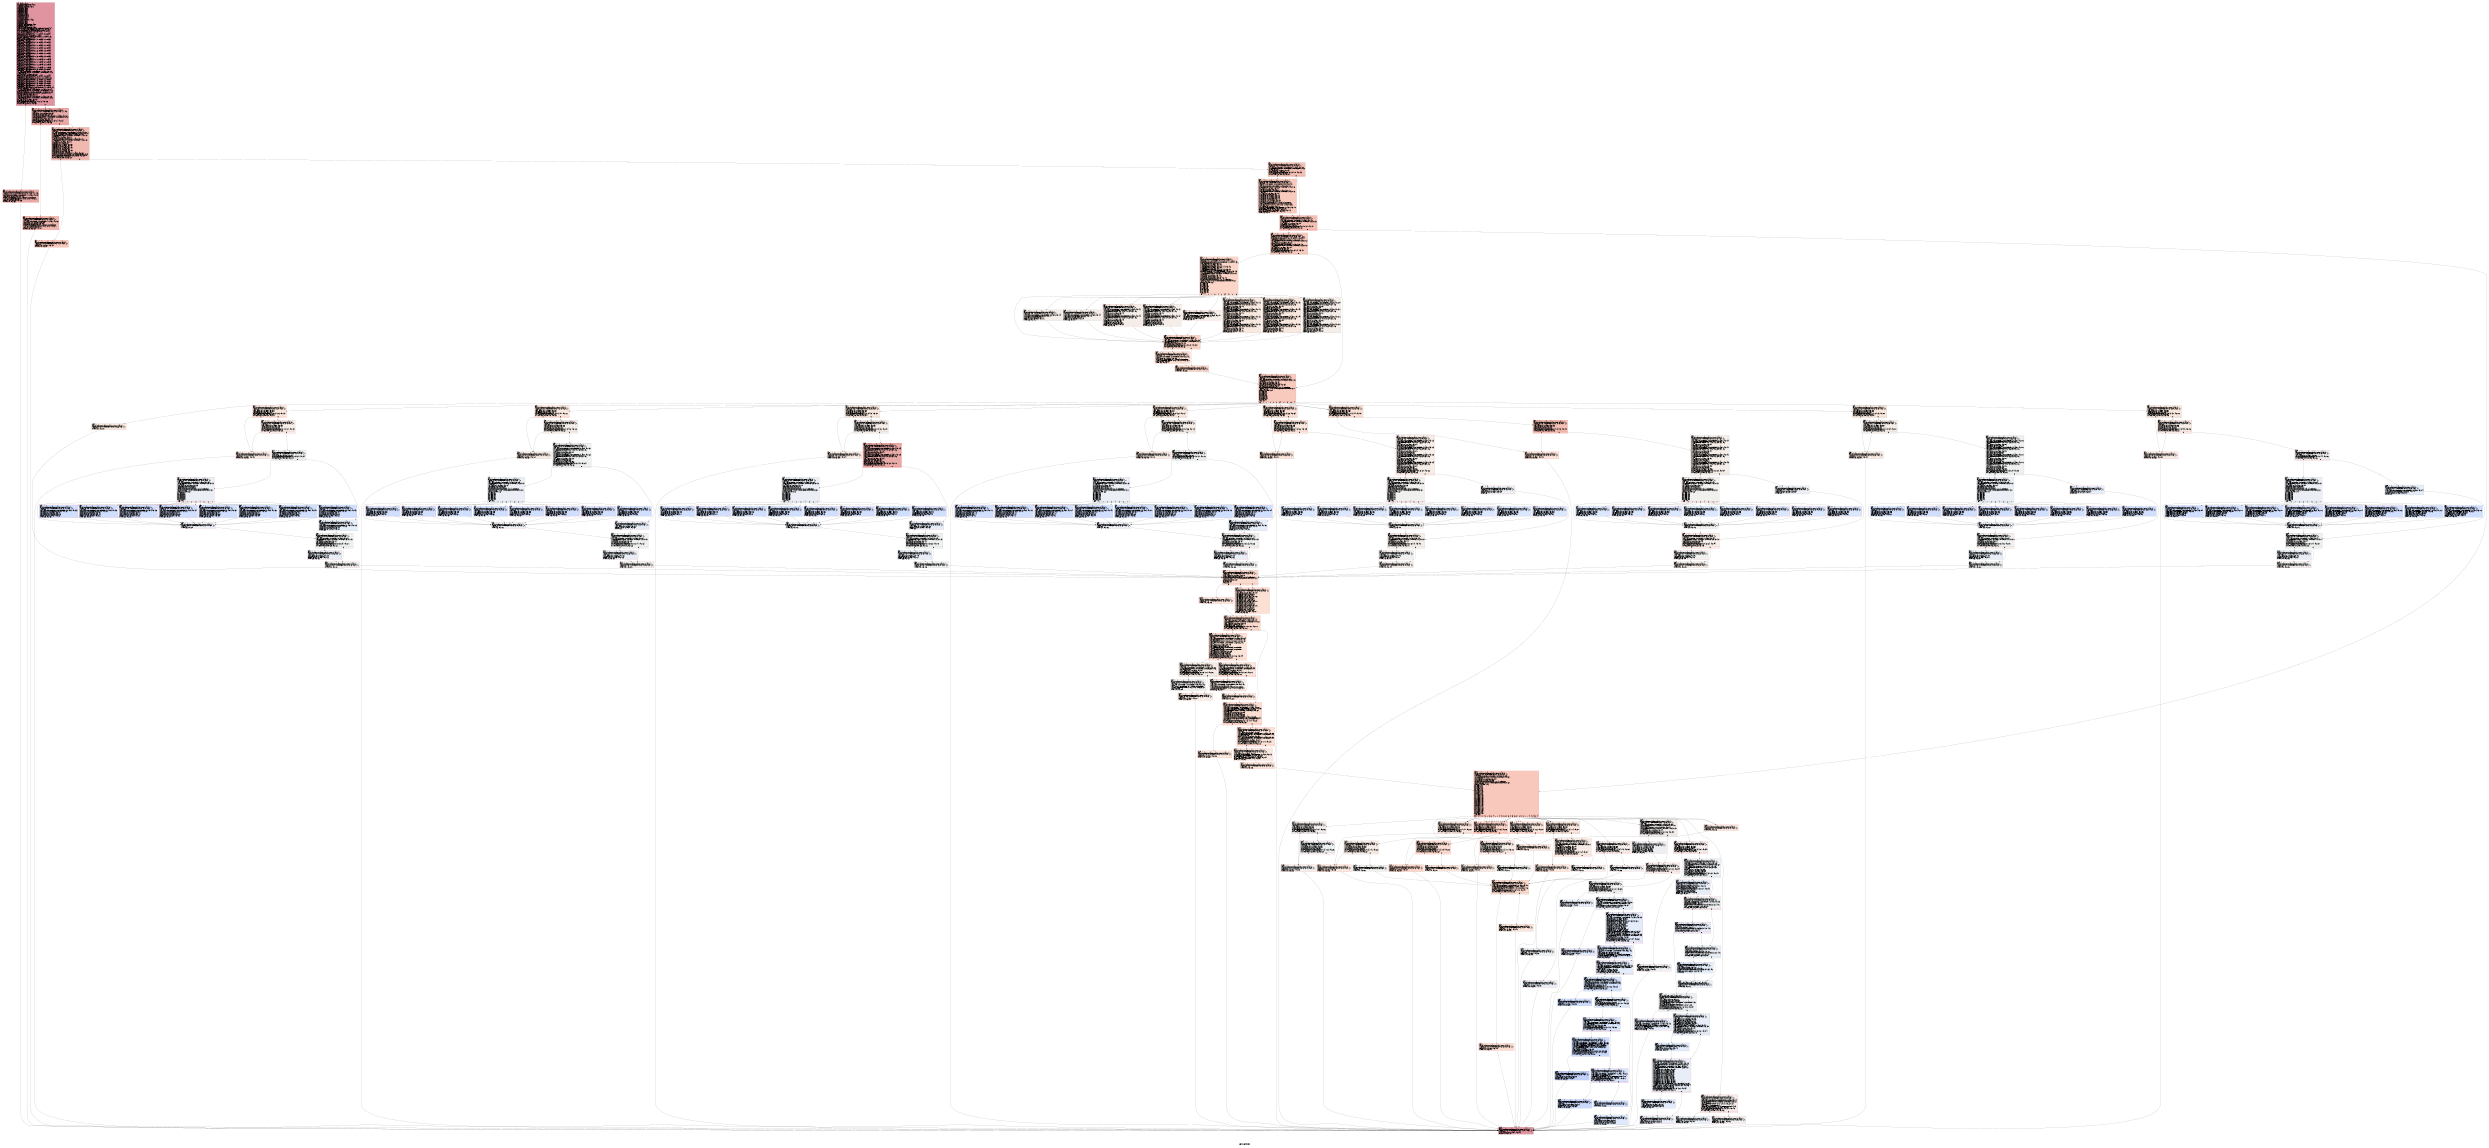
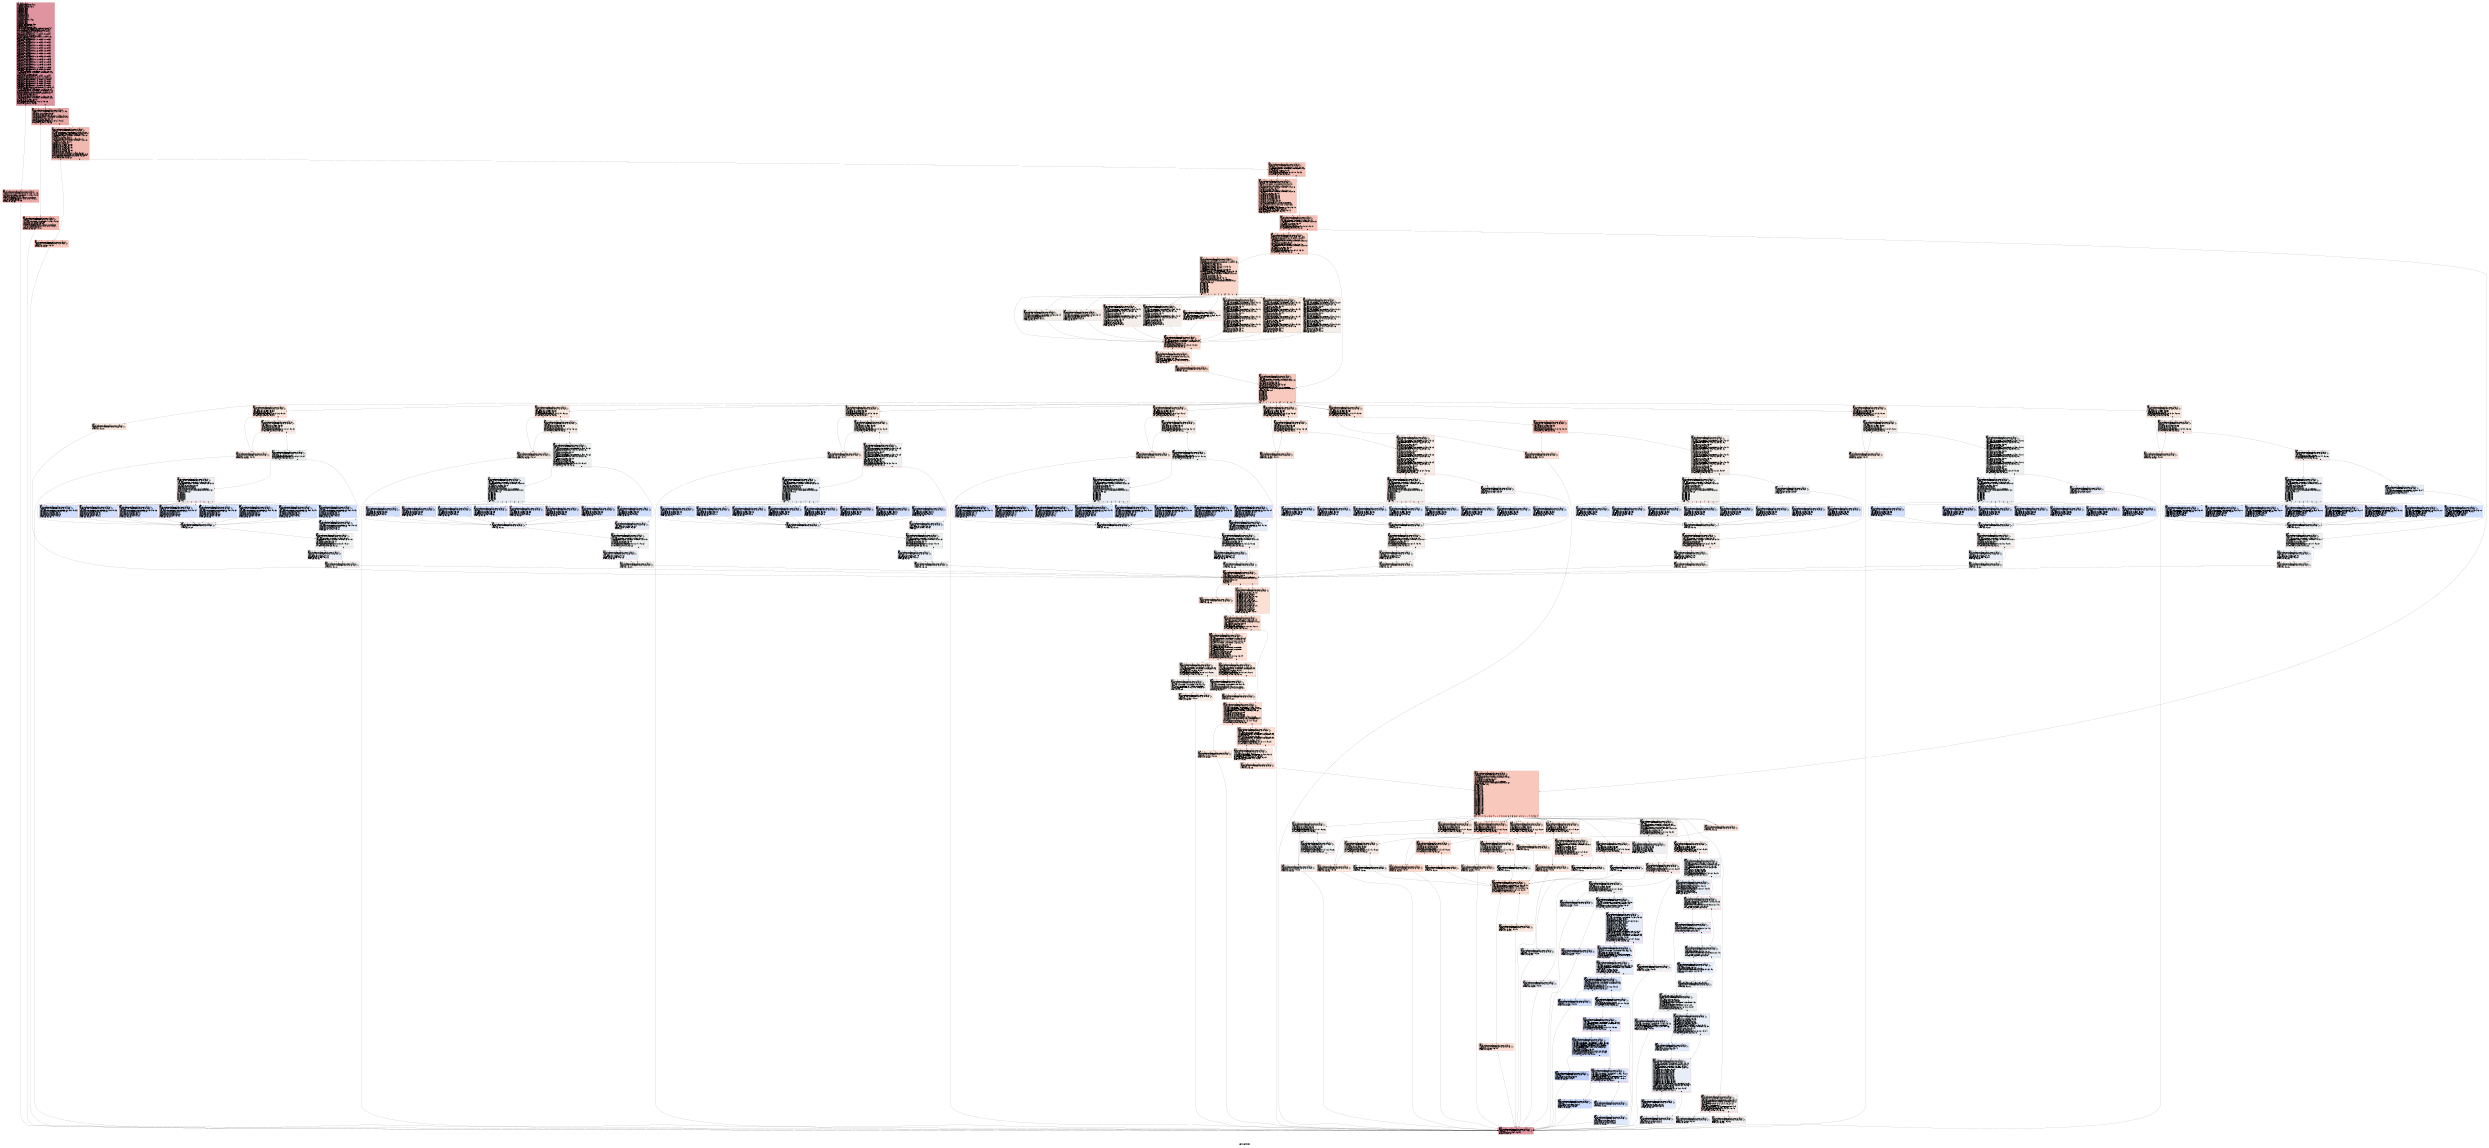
(882, 455) -> (882, 455)
(1923, 511) -> none
